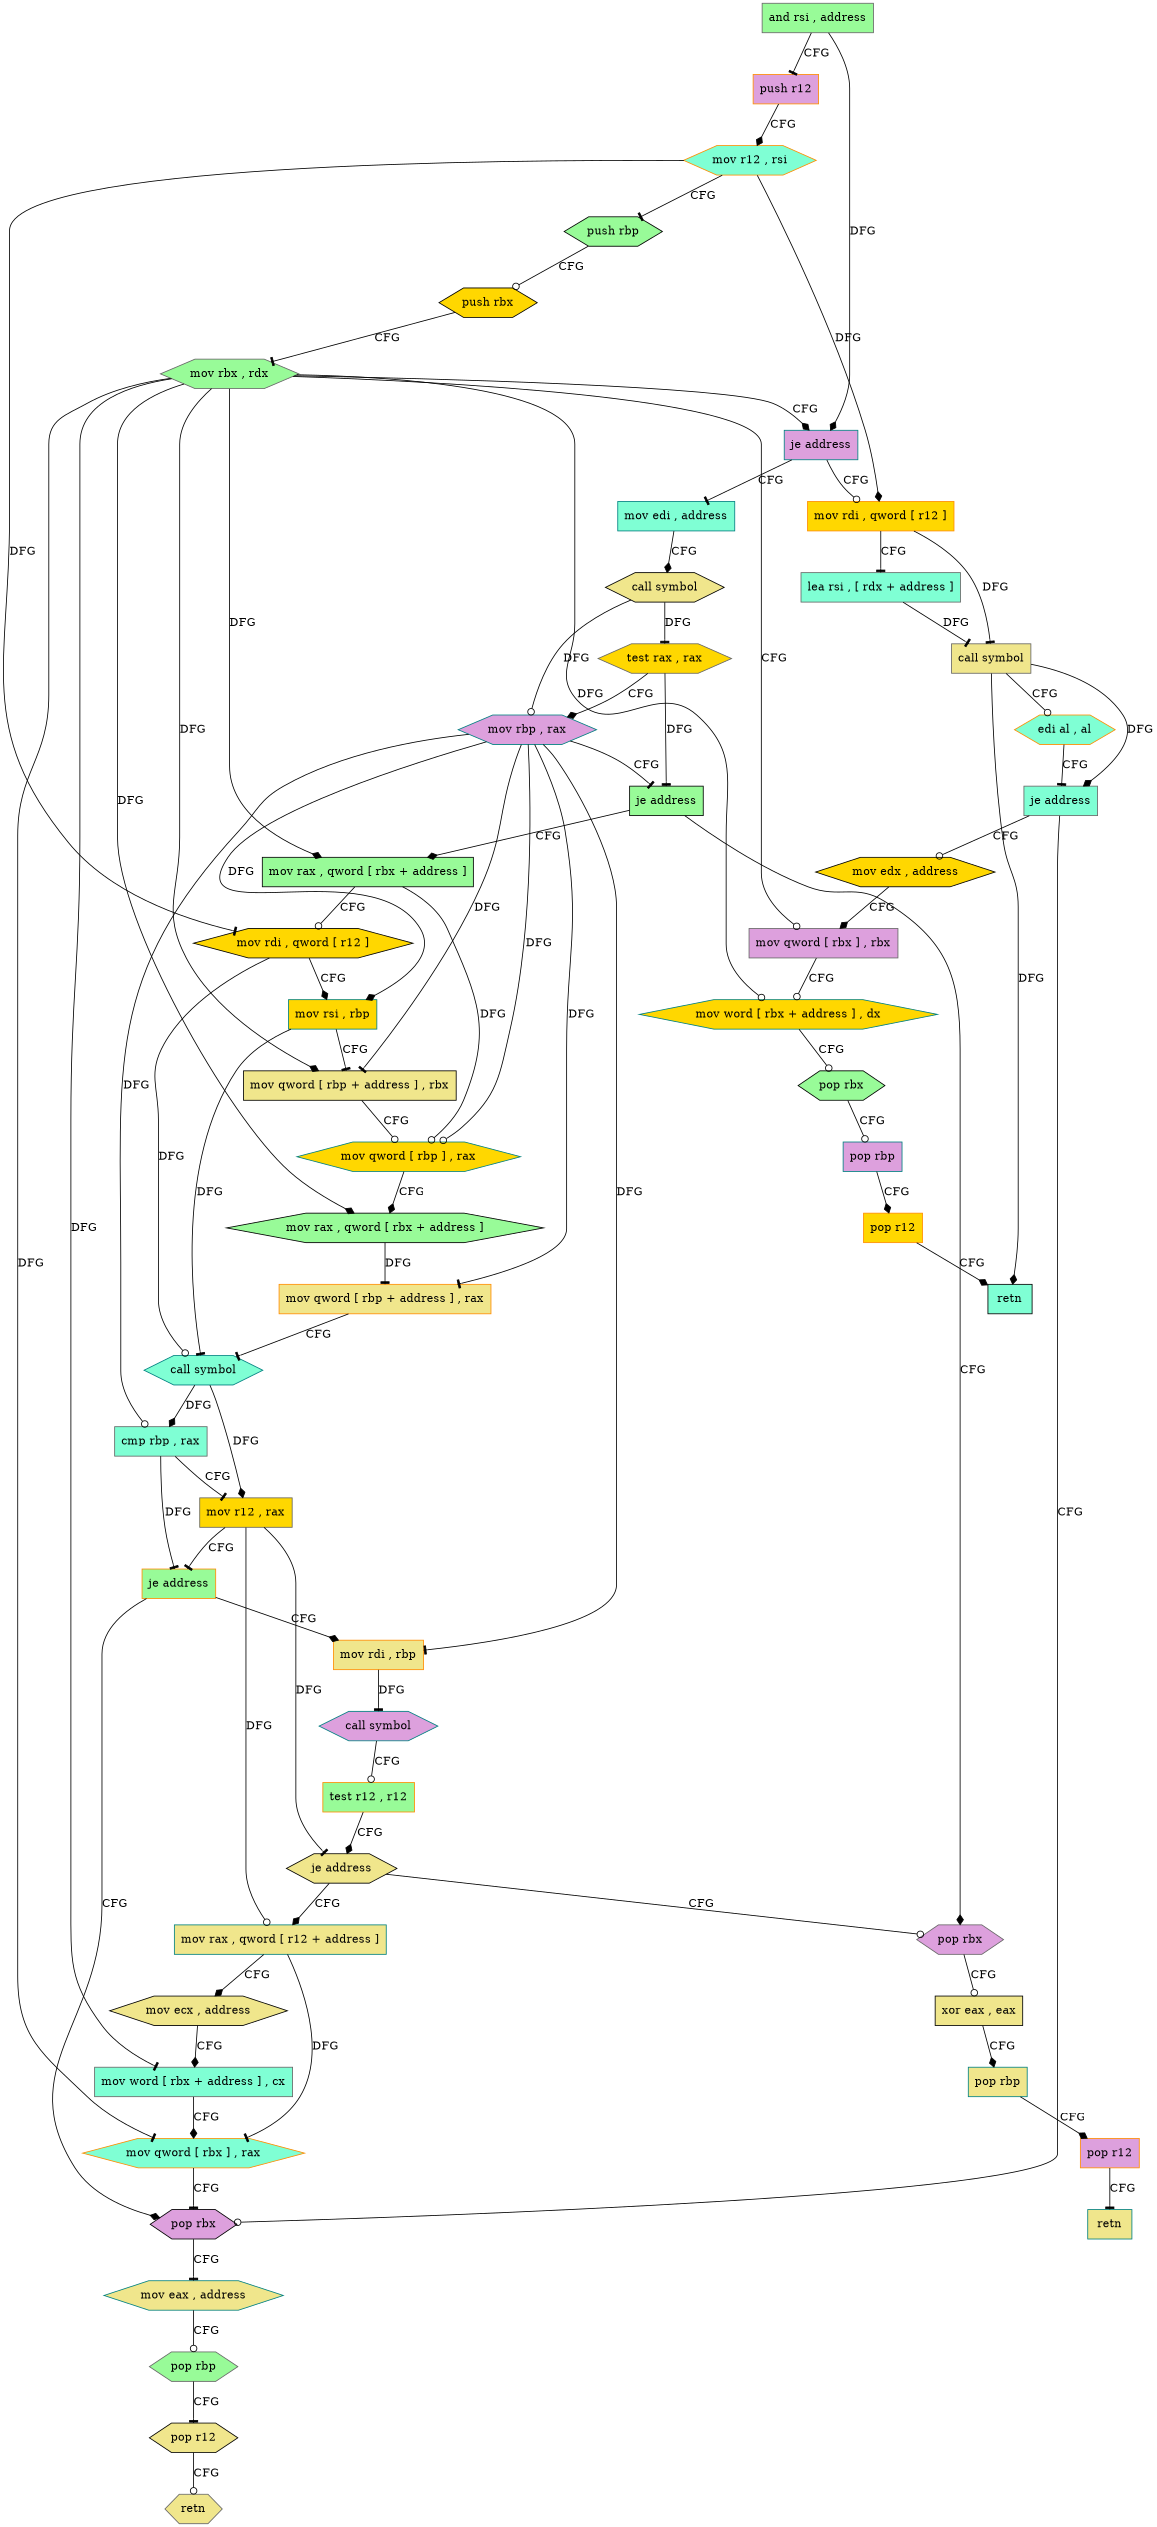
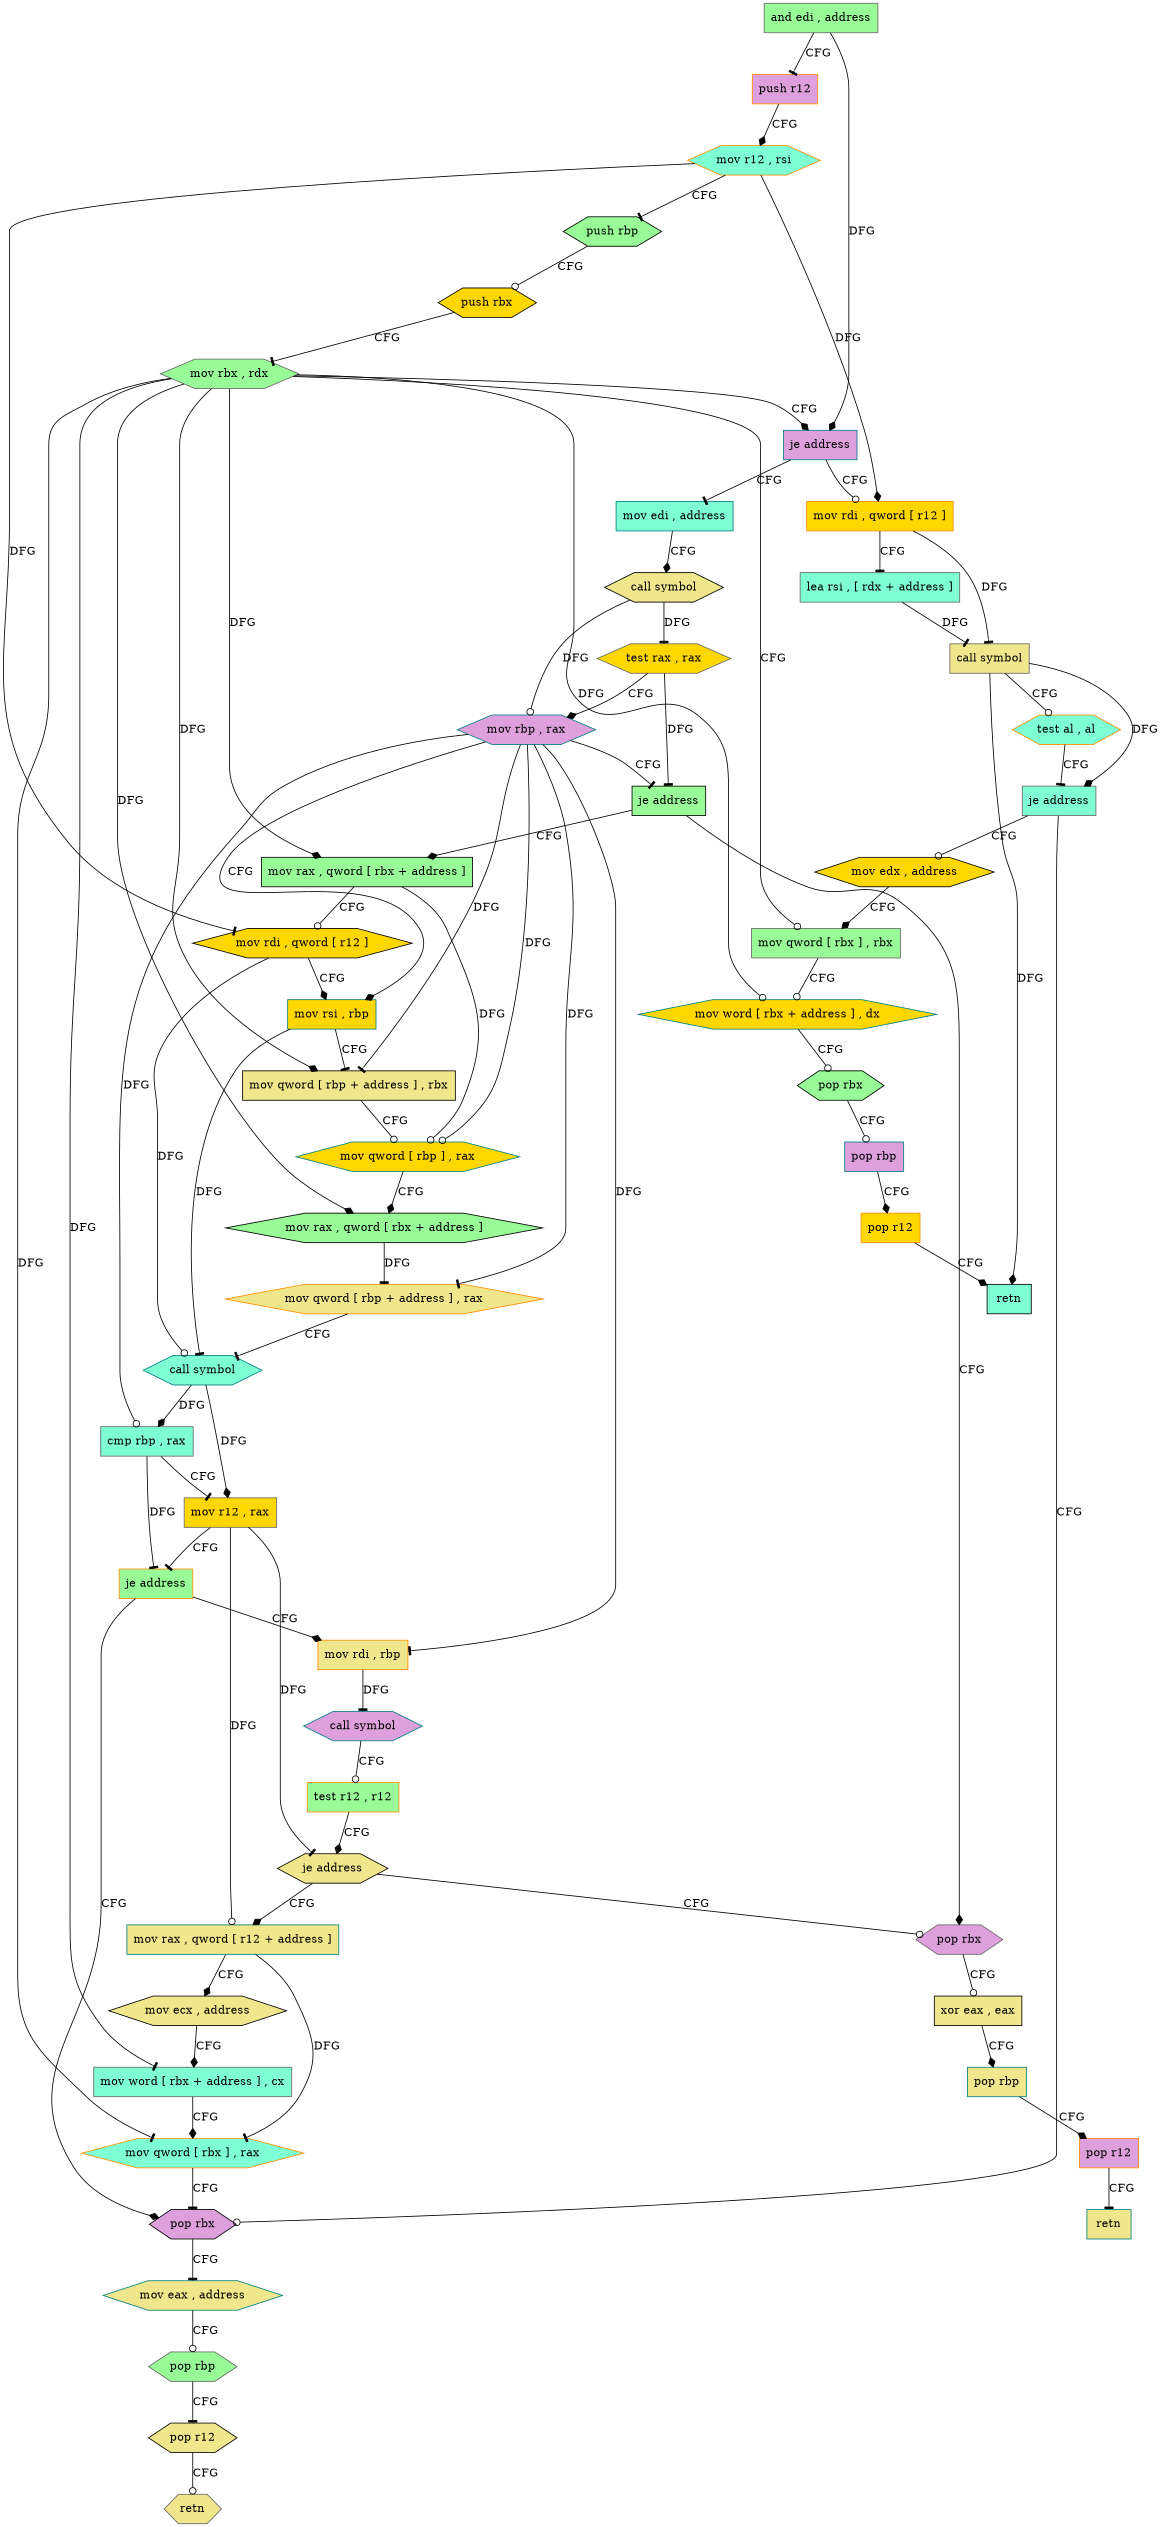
(818, 18) -> (821, 18)
(1065, 730) -> (1066, 730)
(241, 872) -> (241, 872)
(824, 943) -> (826, 943)
(385, 1299) -> (384, 1299)
